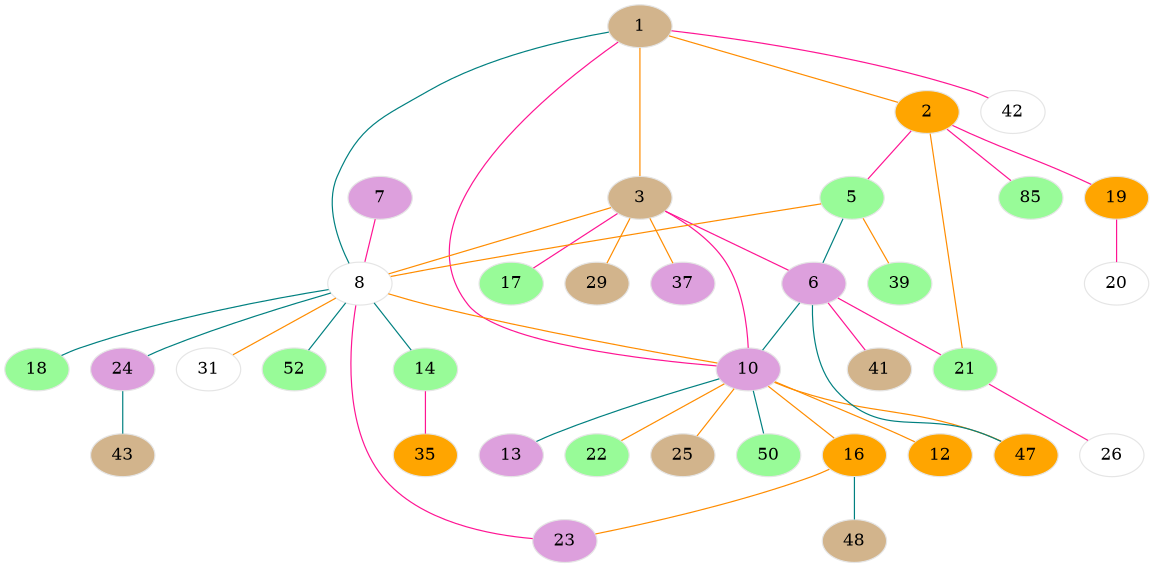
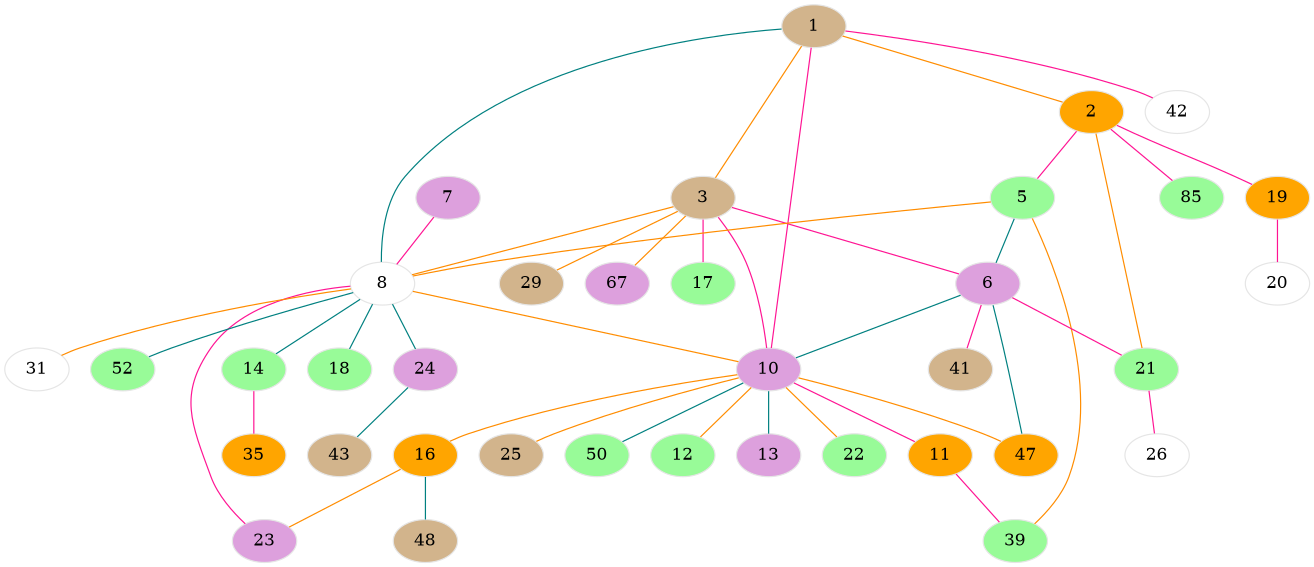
(683, 284) -> (617, 284)
(940, 455) -> (683, 455)
none -> (940, 455)
